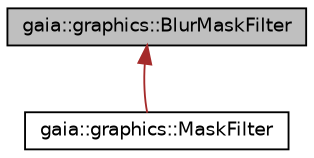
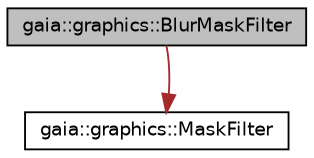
(144, 88) -> (169, 70)
